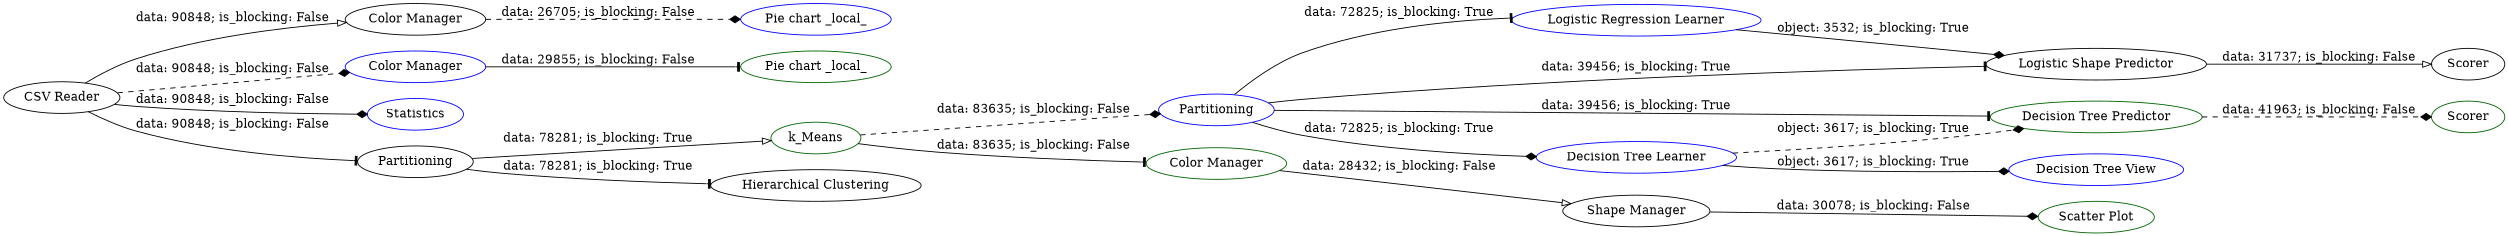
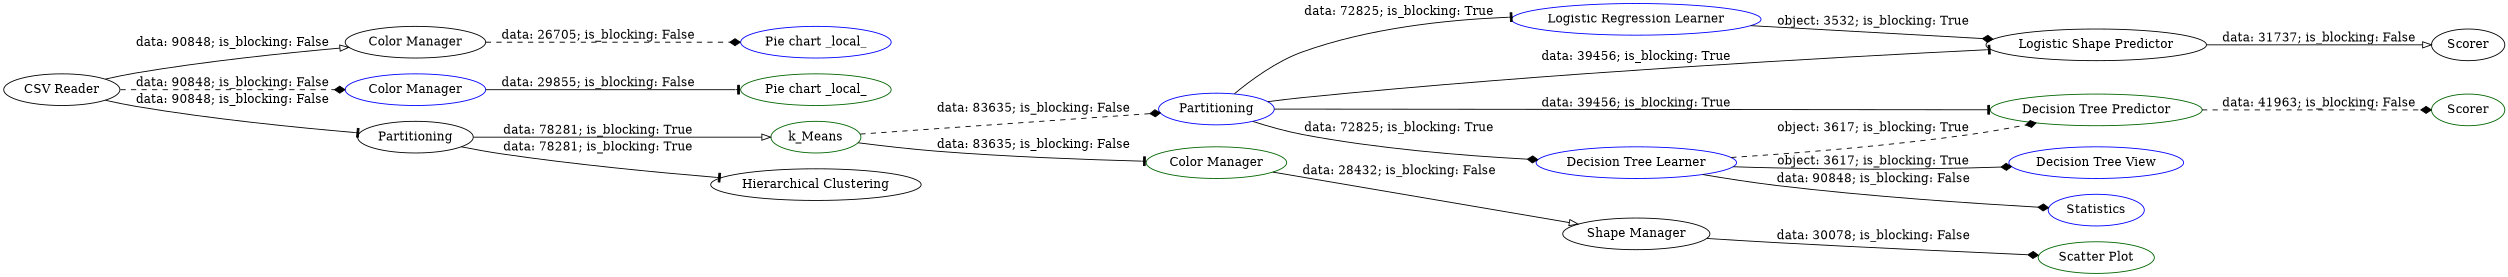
(235, 112) -> (1870, 195)
